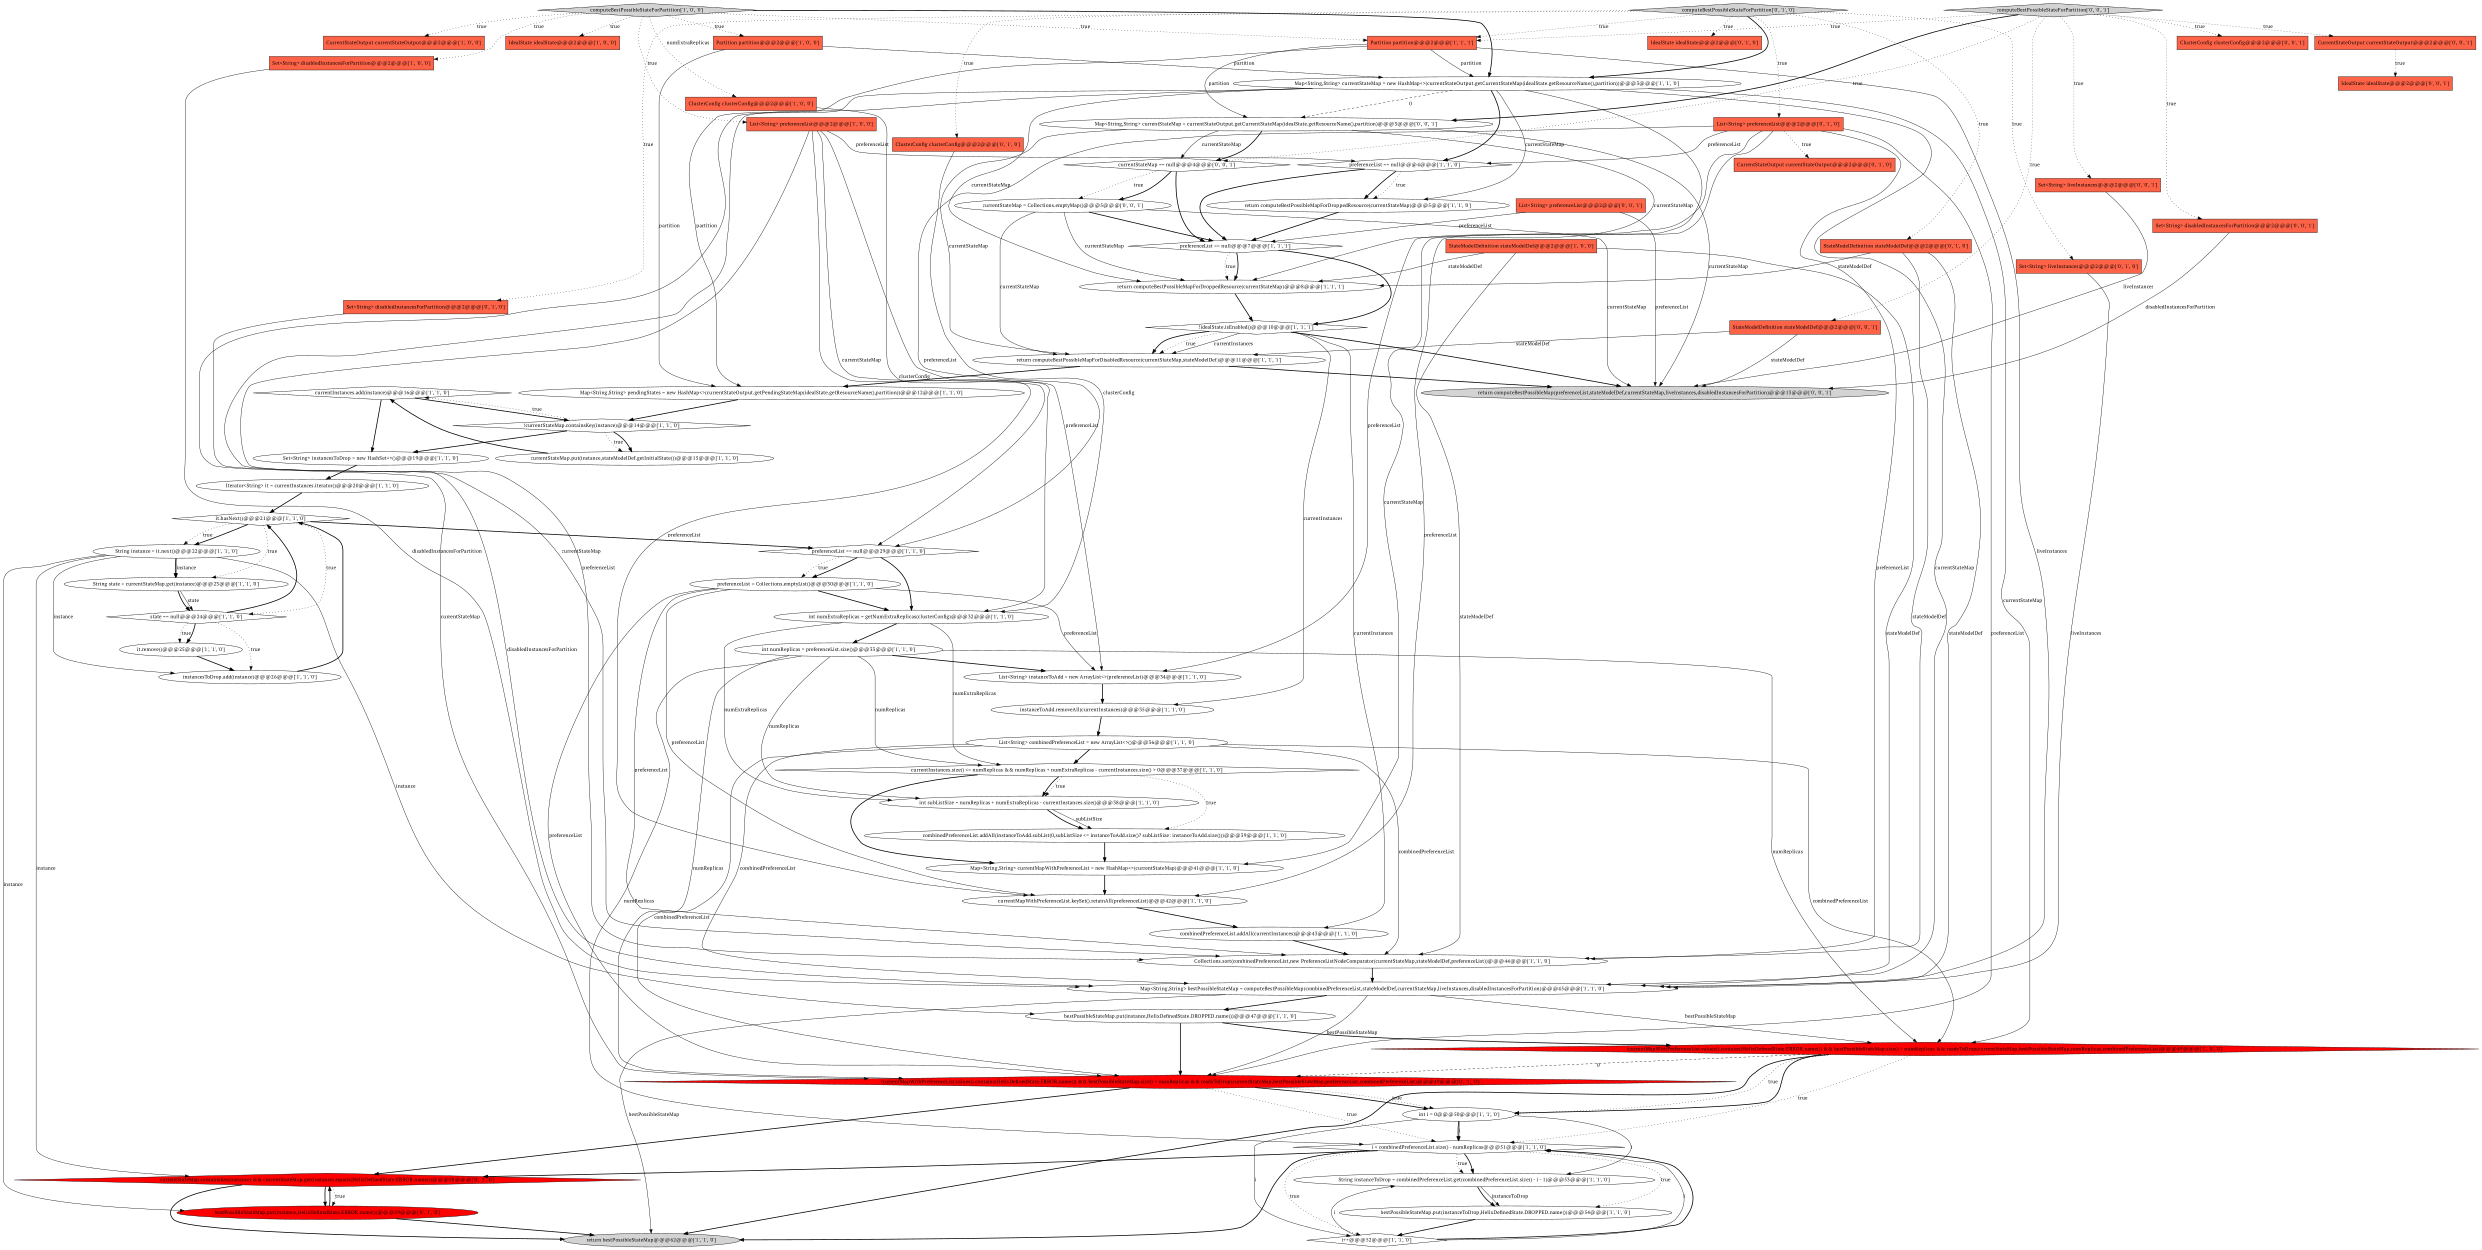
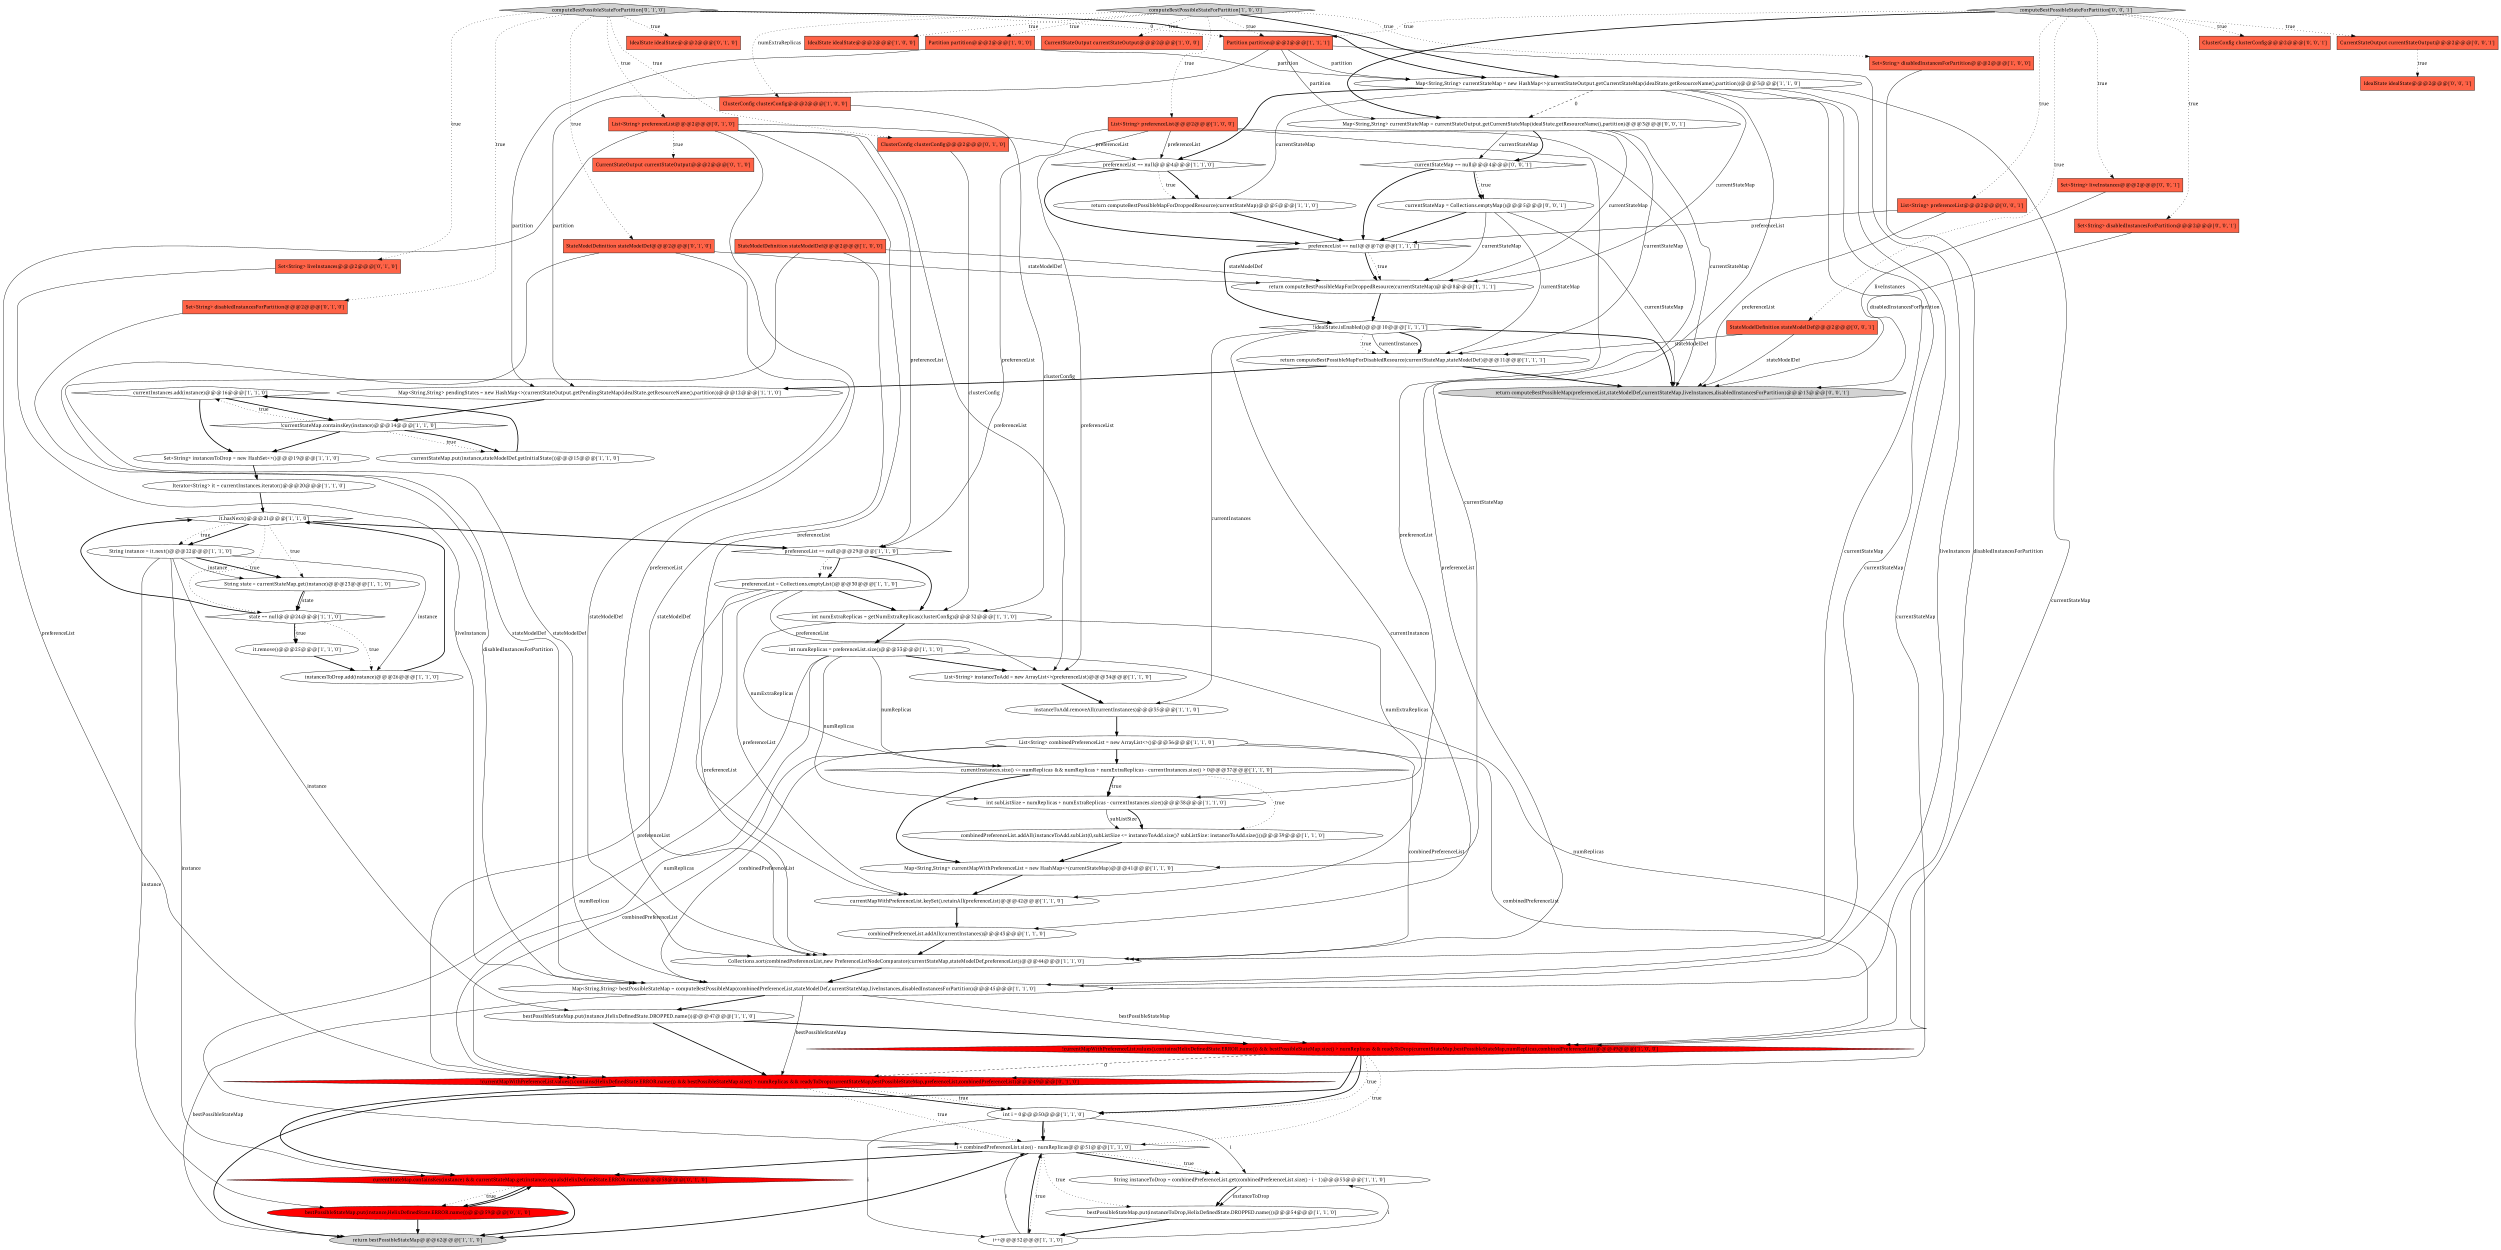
(1604, 27) -> (1152, 27)
(1640, 114) -> (2038, 113)
(862, 360) -> (1019, 360)
(1377, 1240) -> (1028, 1240)
